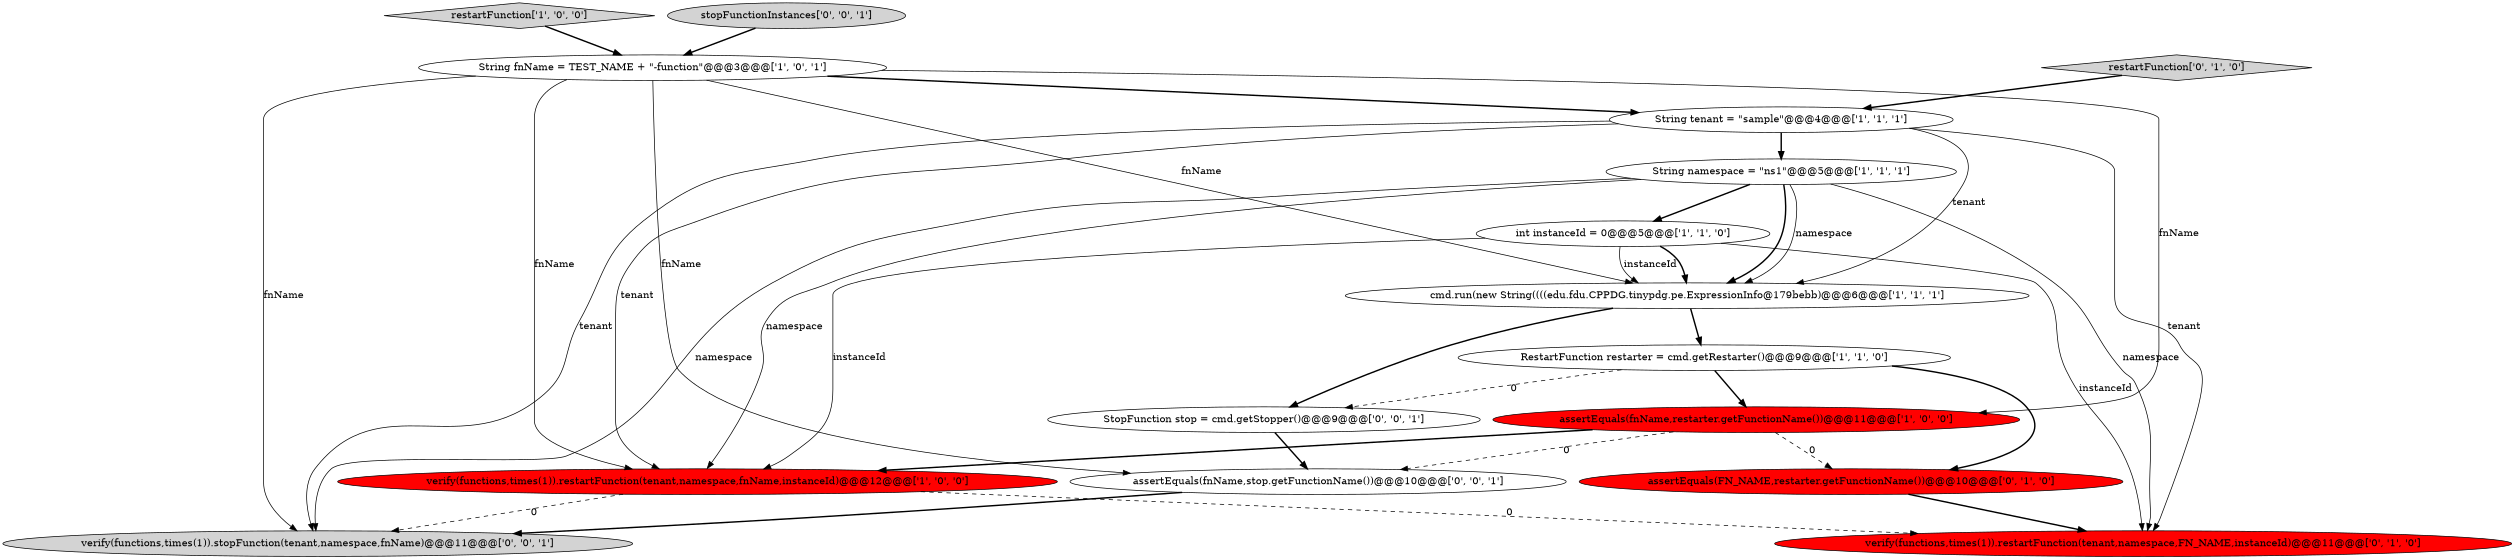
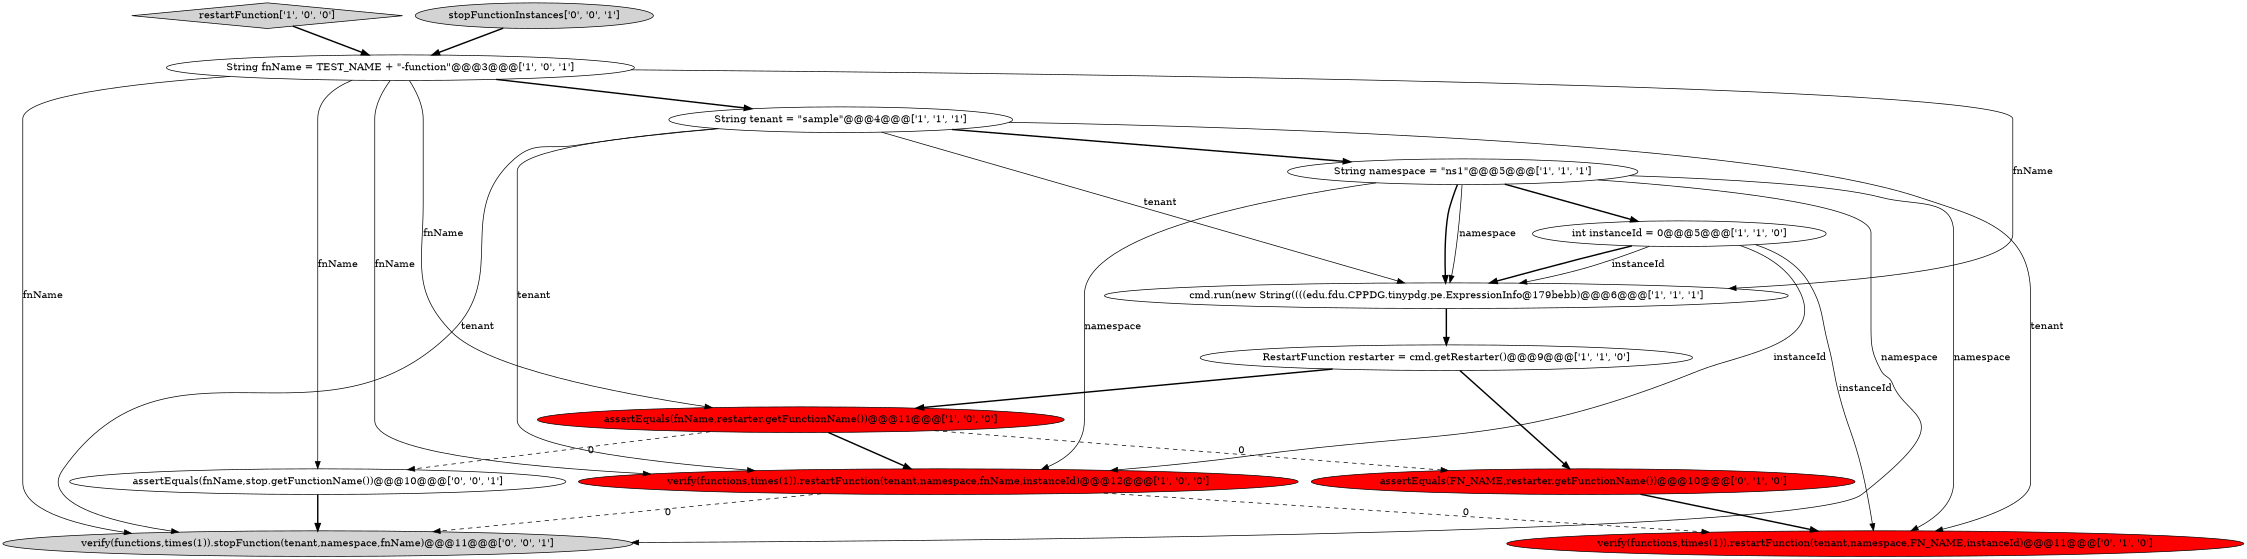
(2177, 68) -> none
(1264, 420) -> none
